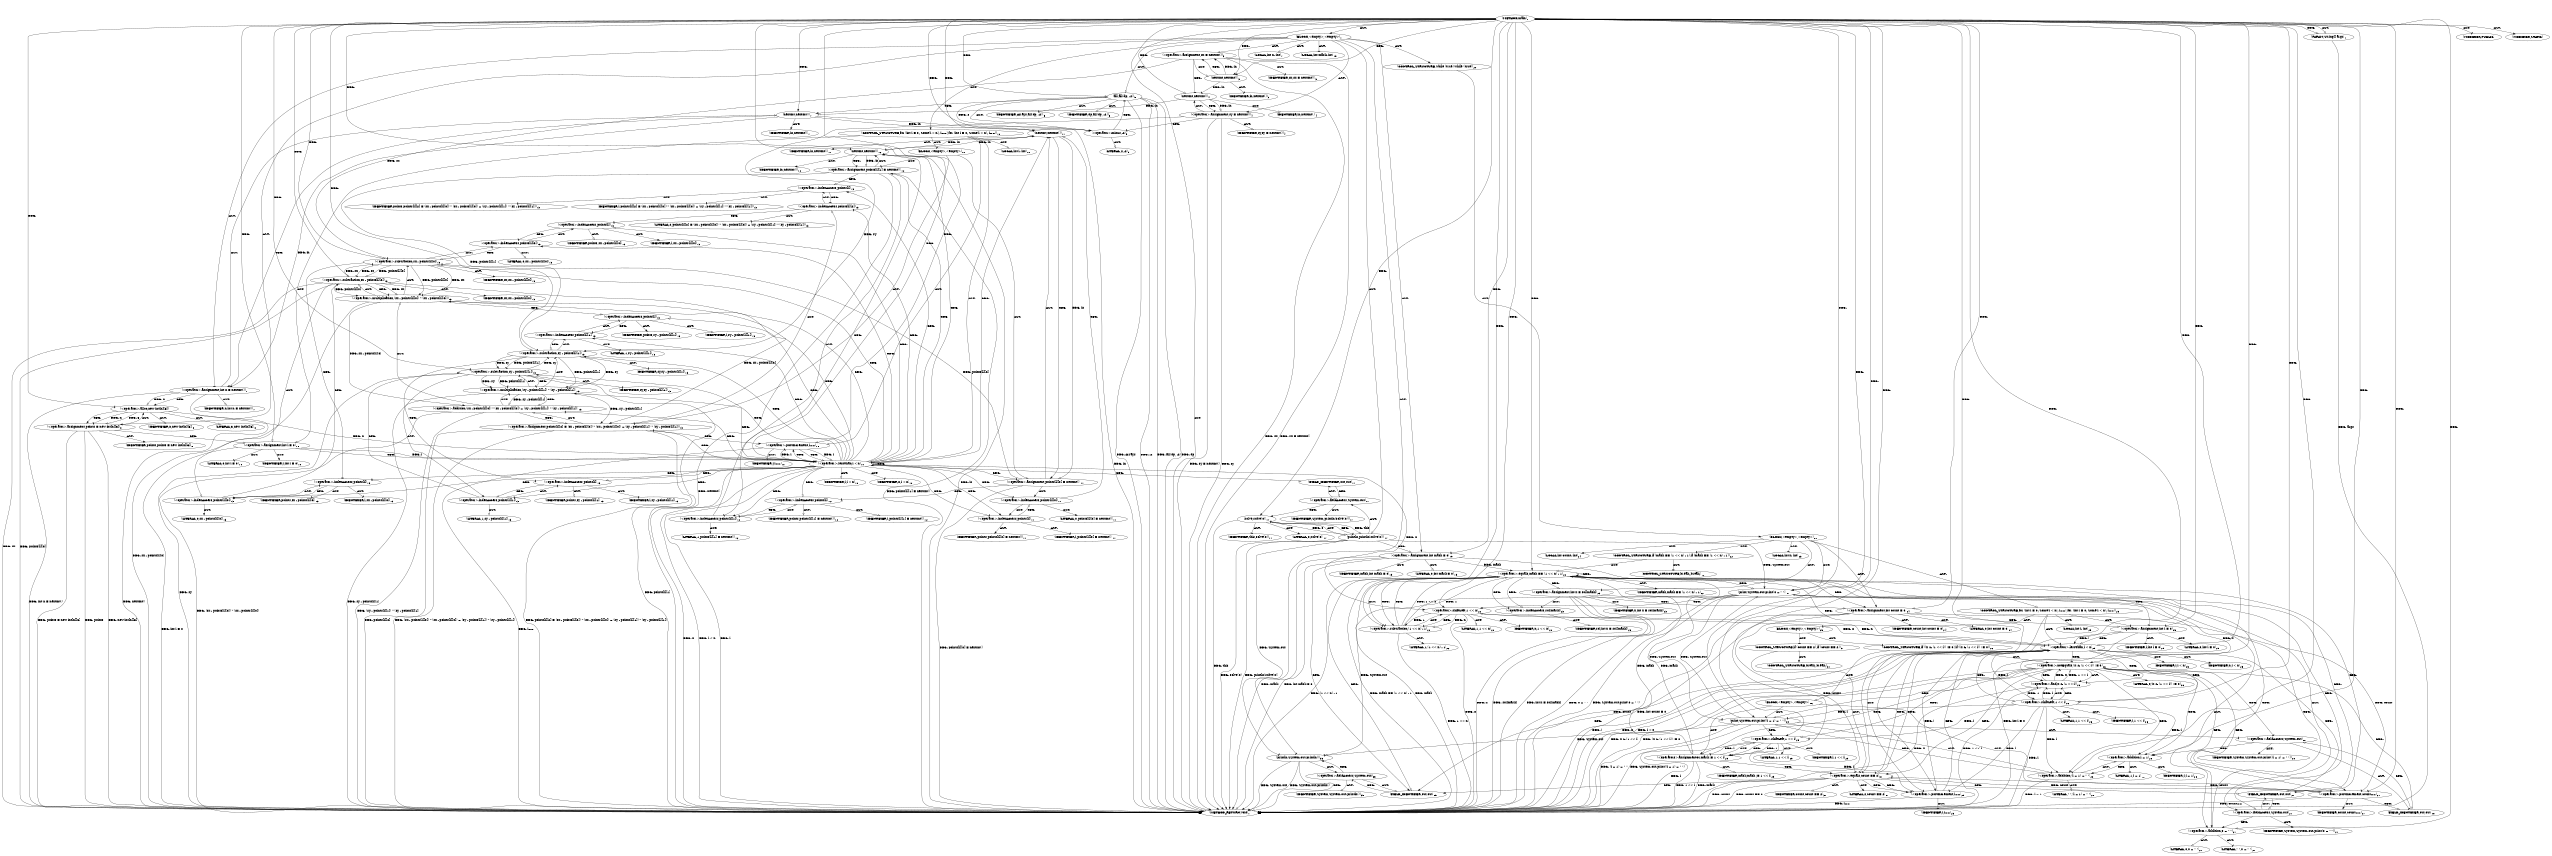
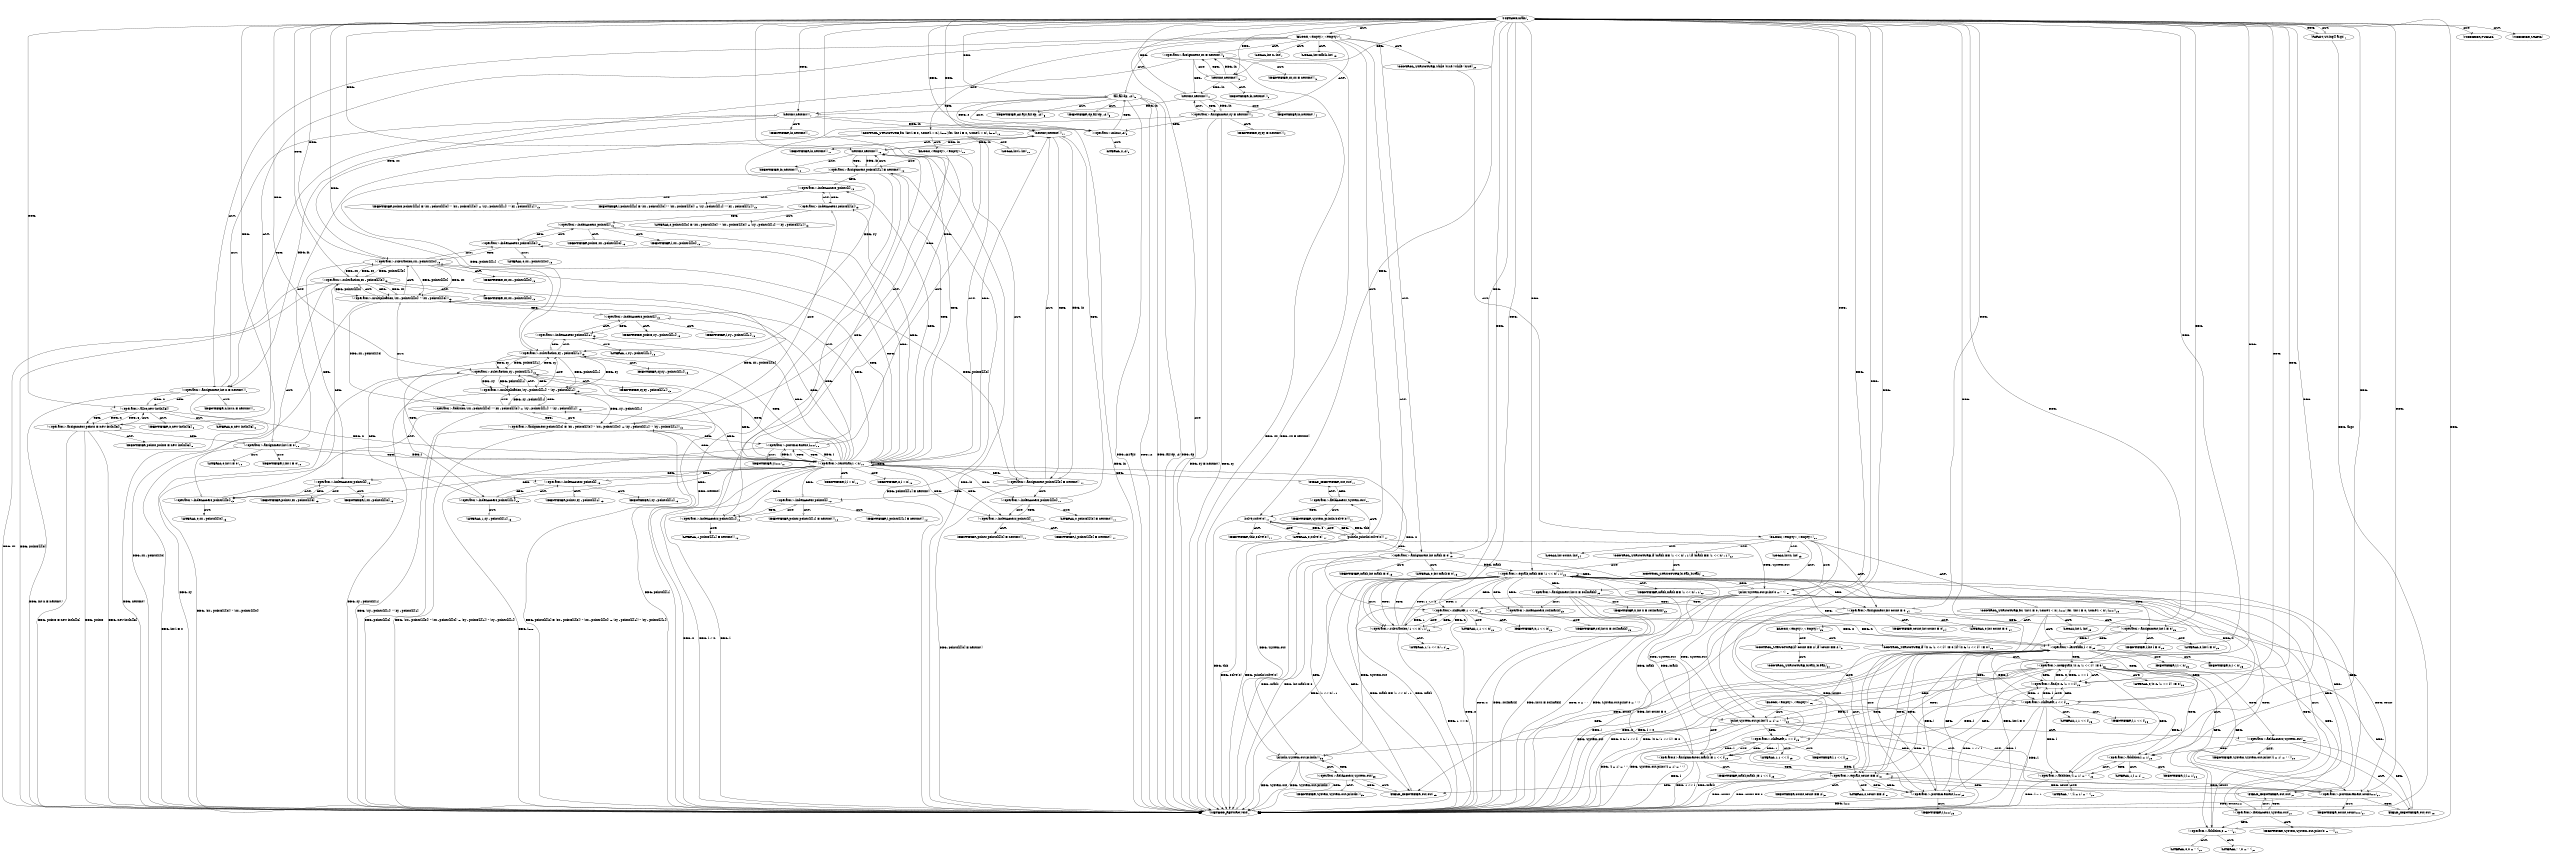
none -> (2273, 68)
none -> (1484, 587)
